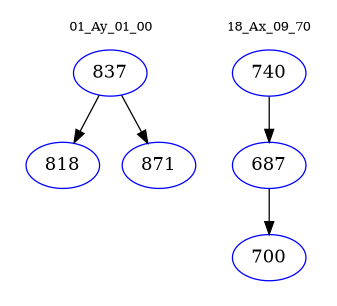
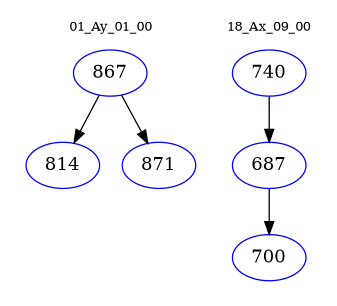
(269, 28) -> (269, 28)
(110, 73) -> (110, 73)
(63, 165) -> (63, 165)
